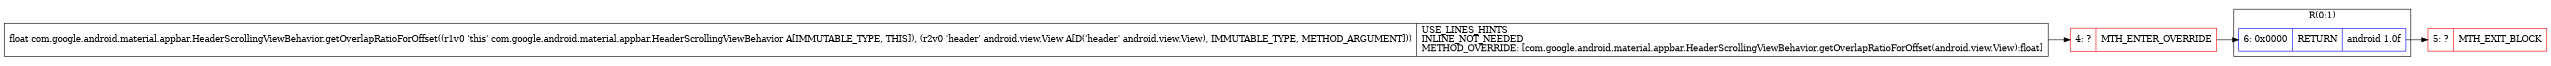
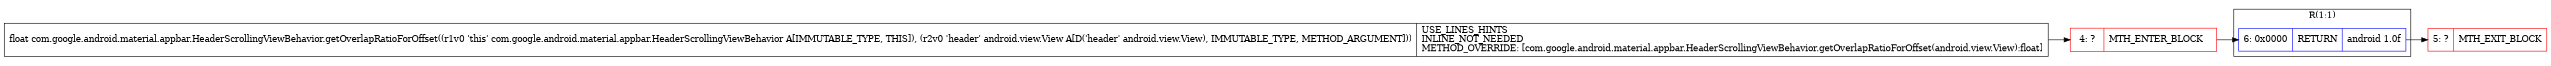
(2322, 16) -> (2322, 16)
(2156, 40) -> (2156, 40)
